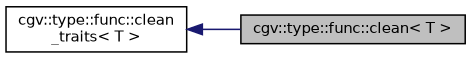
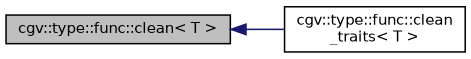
(222, 29) -> (265, 29)
